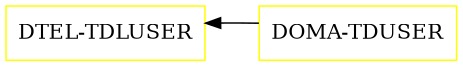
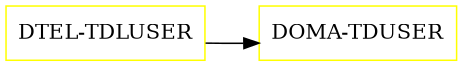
(240, 23) -> (225, 43)
